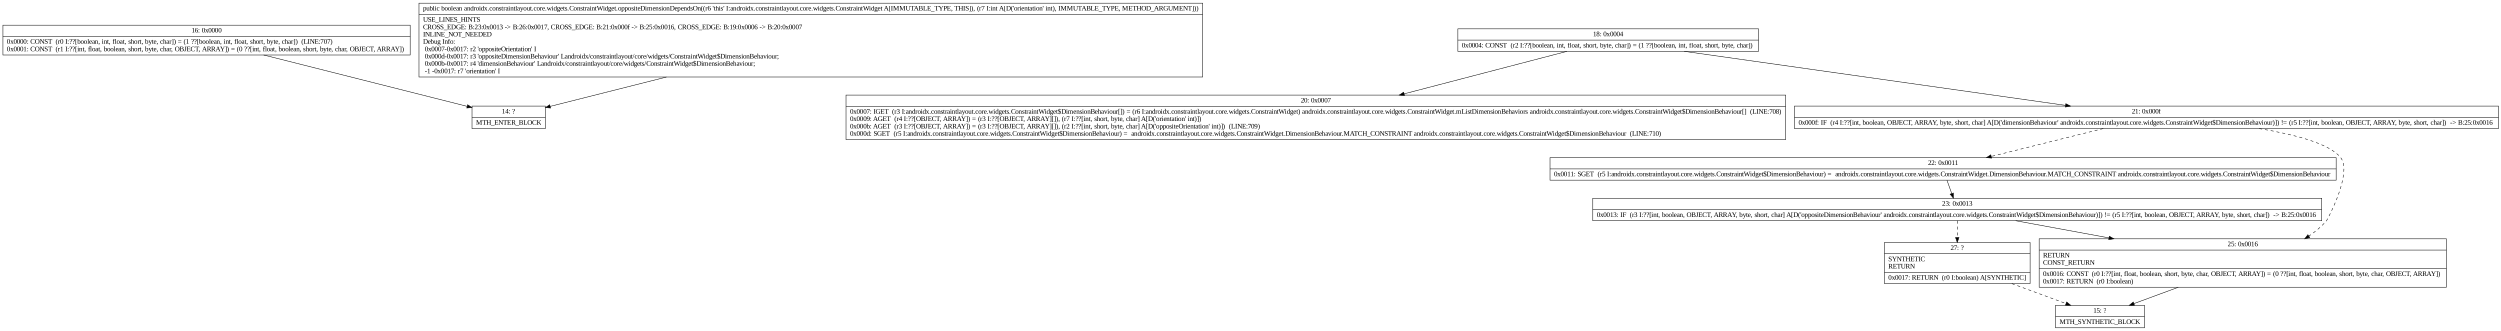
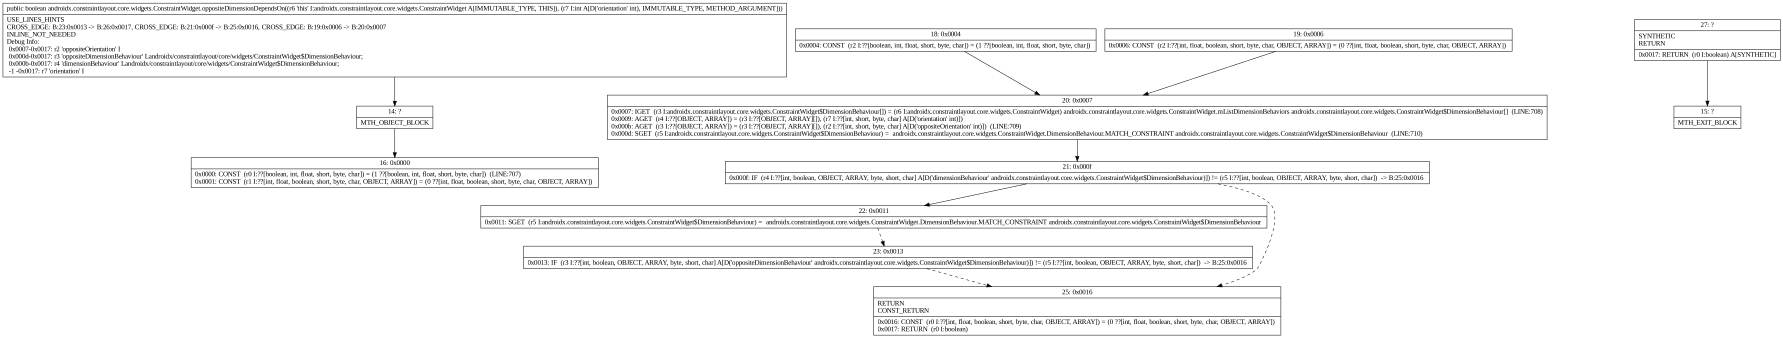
none -> (1309, 40)
(1875, 78) -> (1077, 148)
(365, 81) -> (395, 141)
(509, 123) -> (395, 123)
(2047, 142) -> (978, 194)
(1949, 187) -> (880, 235)
(1957, 229) -> none
(2062, 229) -> (957, 277)
(2039, 294) -> (1707, 81)
(2156, 295) -> none
(2100, 322) -> (1707, 123)
